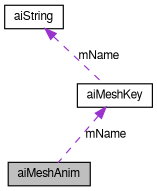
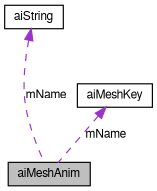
(79, 60) -> (25, 103)
